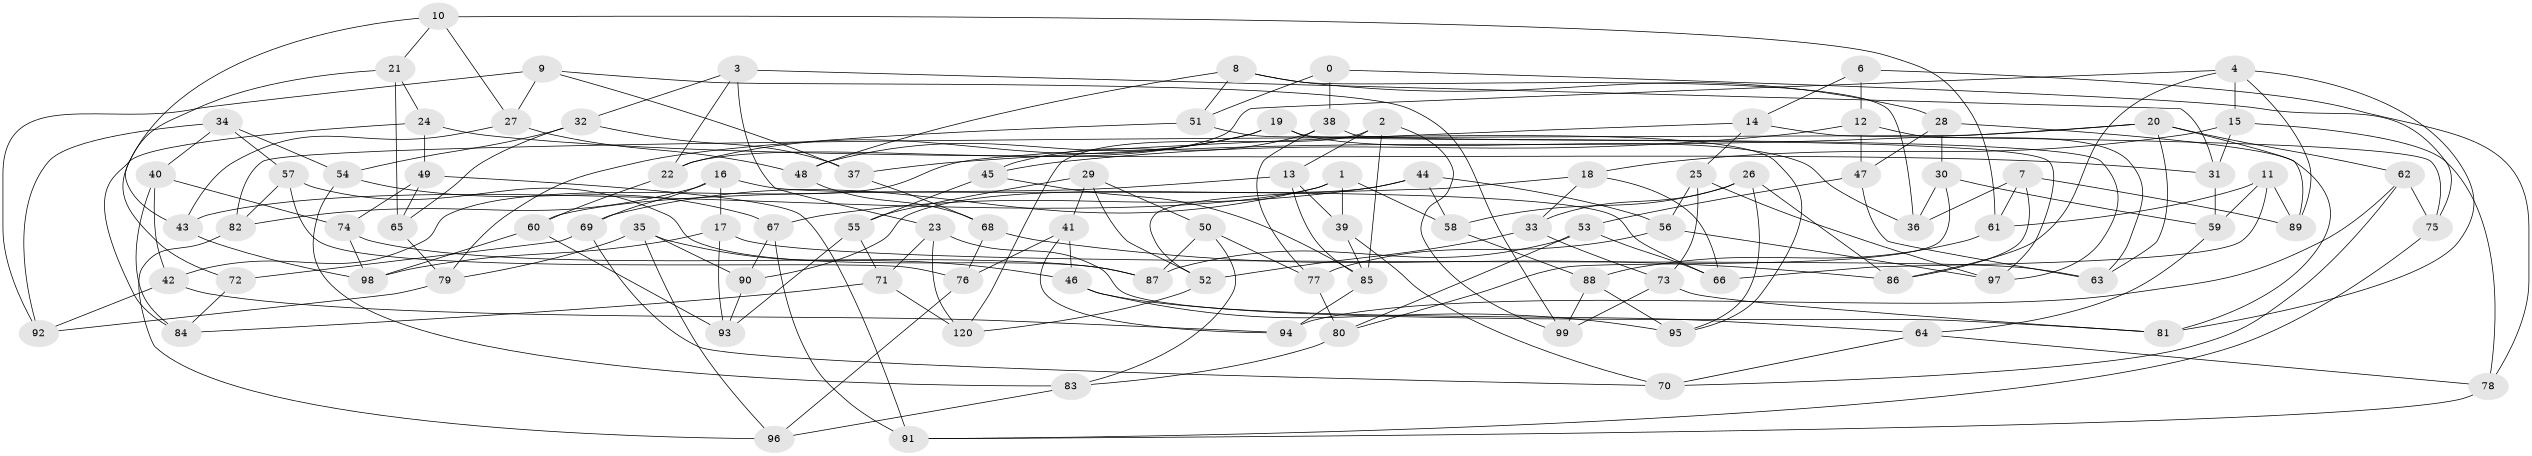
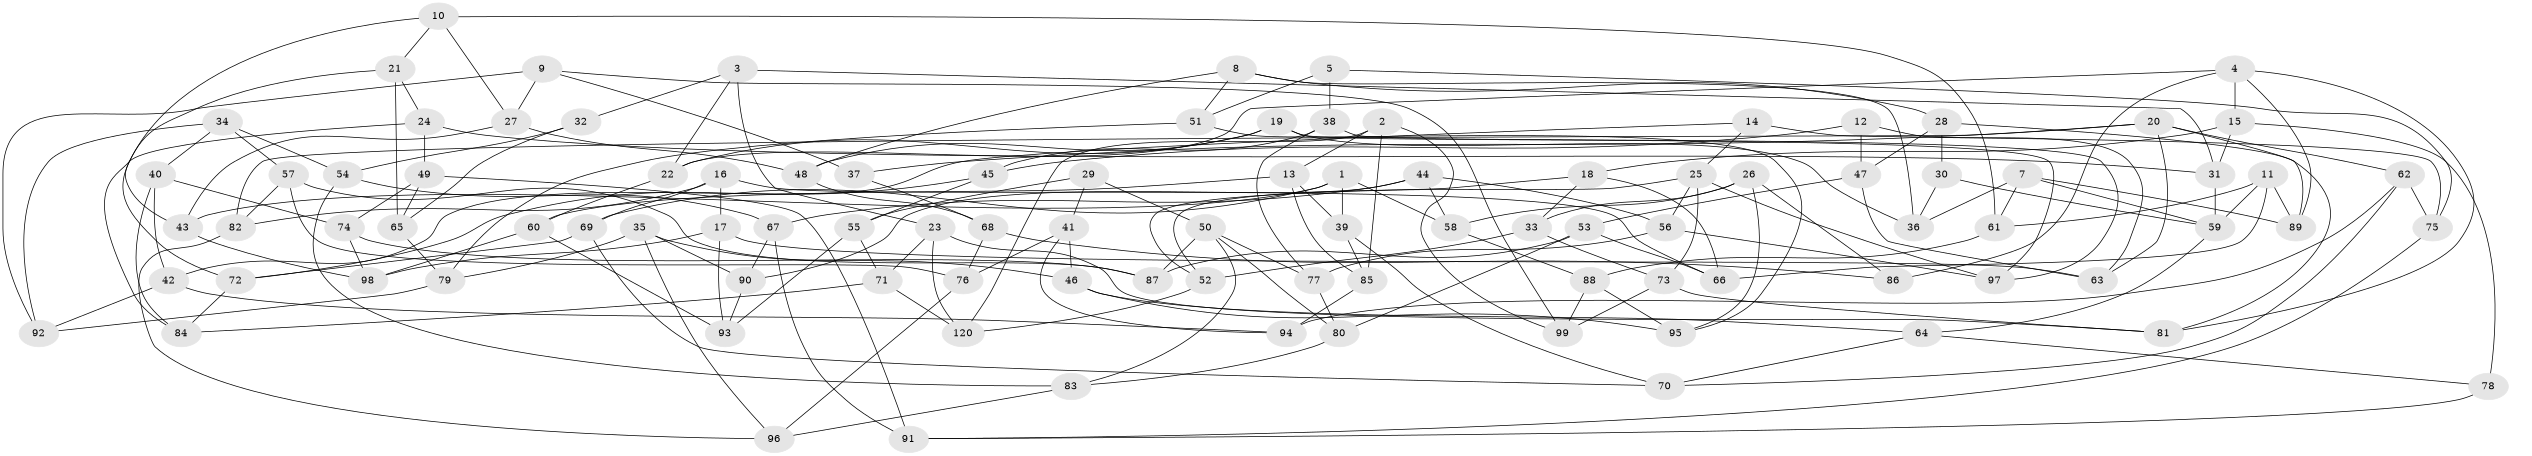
(1330, 69) -> (1330, 69)
(1861, 69) -> none
(672, 139) -> none
(1151, 198) -> (571, 201)
(1130, 243) -> (1495, 189)
(2018, 244) -> (2123, 202)
(1576, 266) -> (1272, 281)
